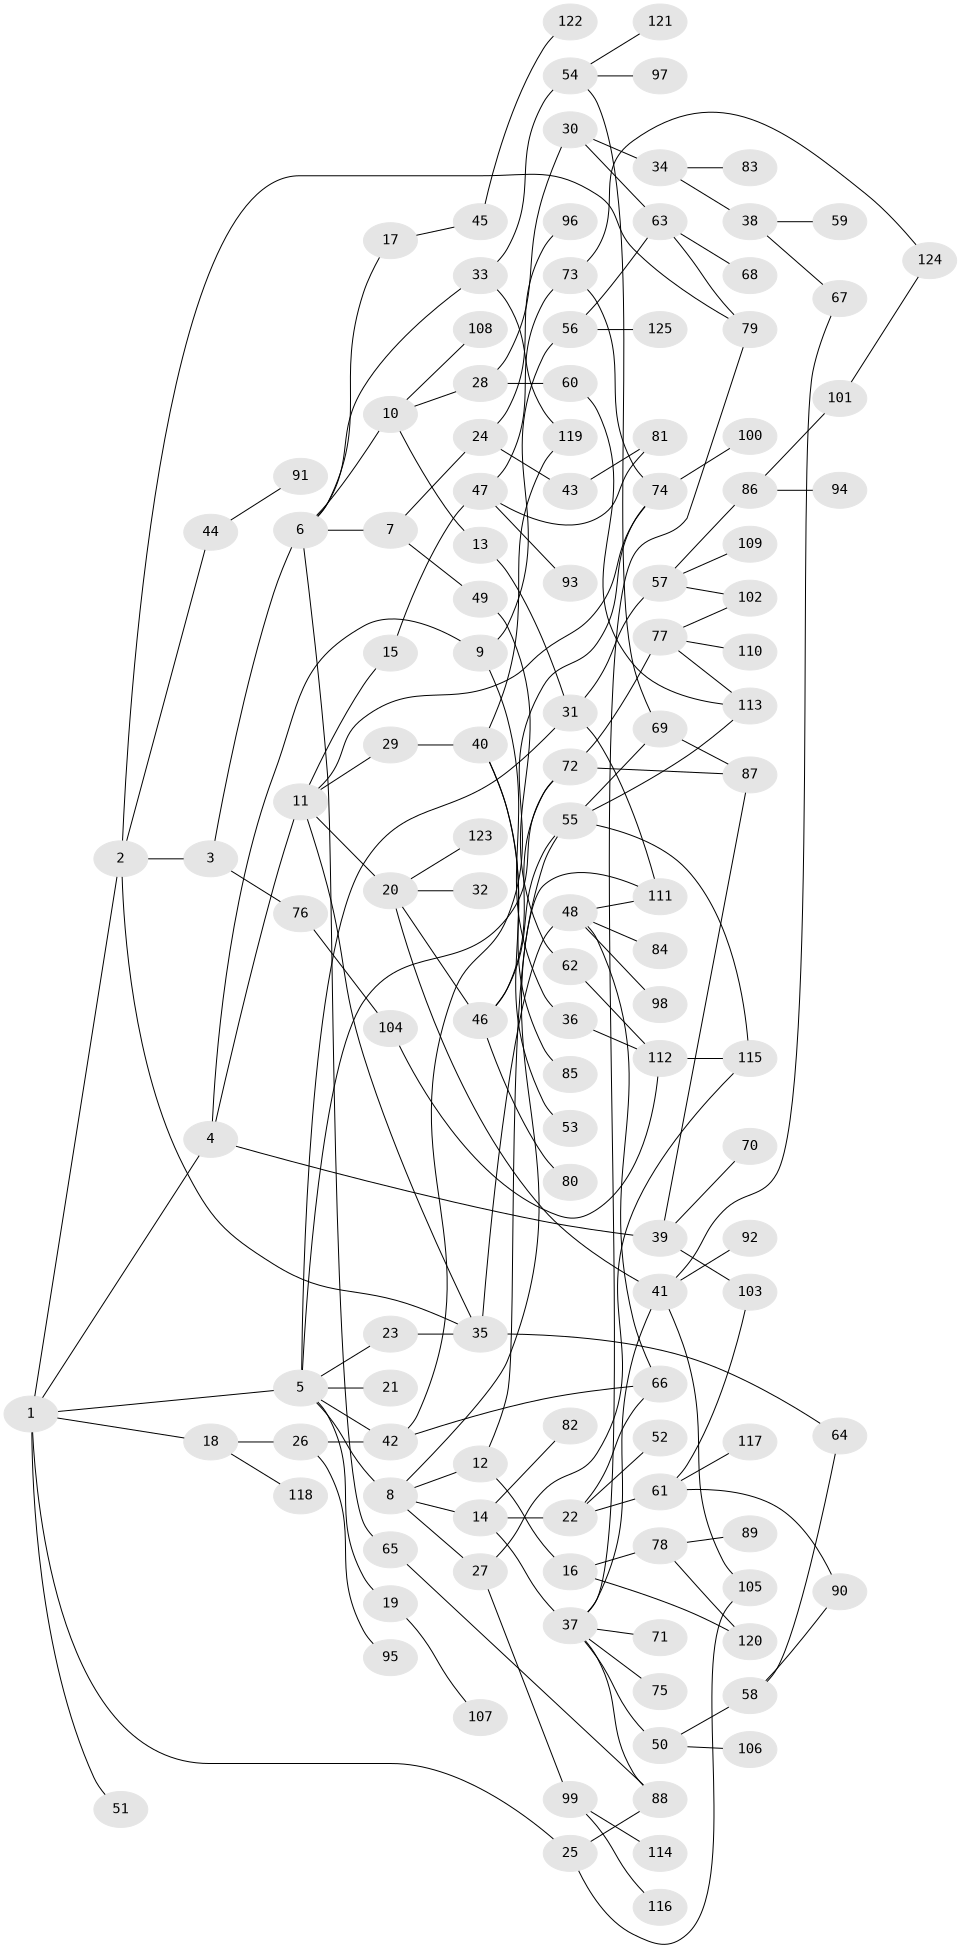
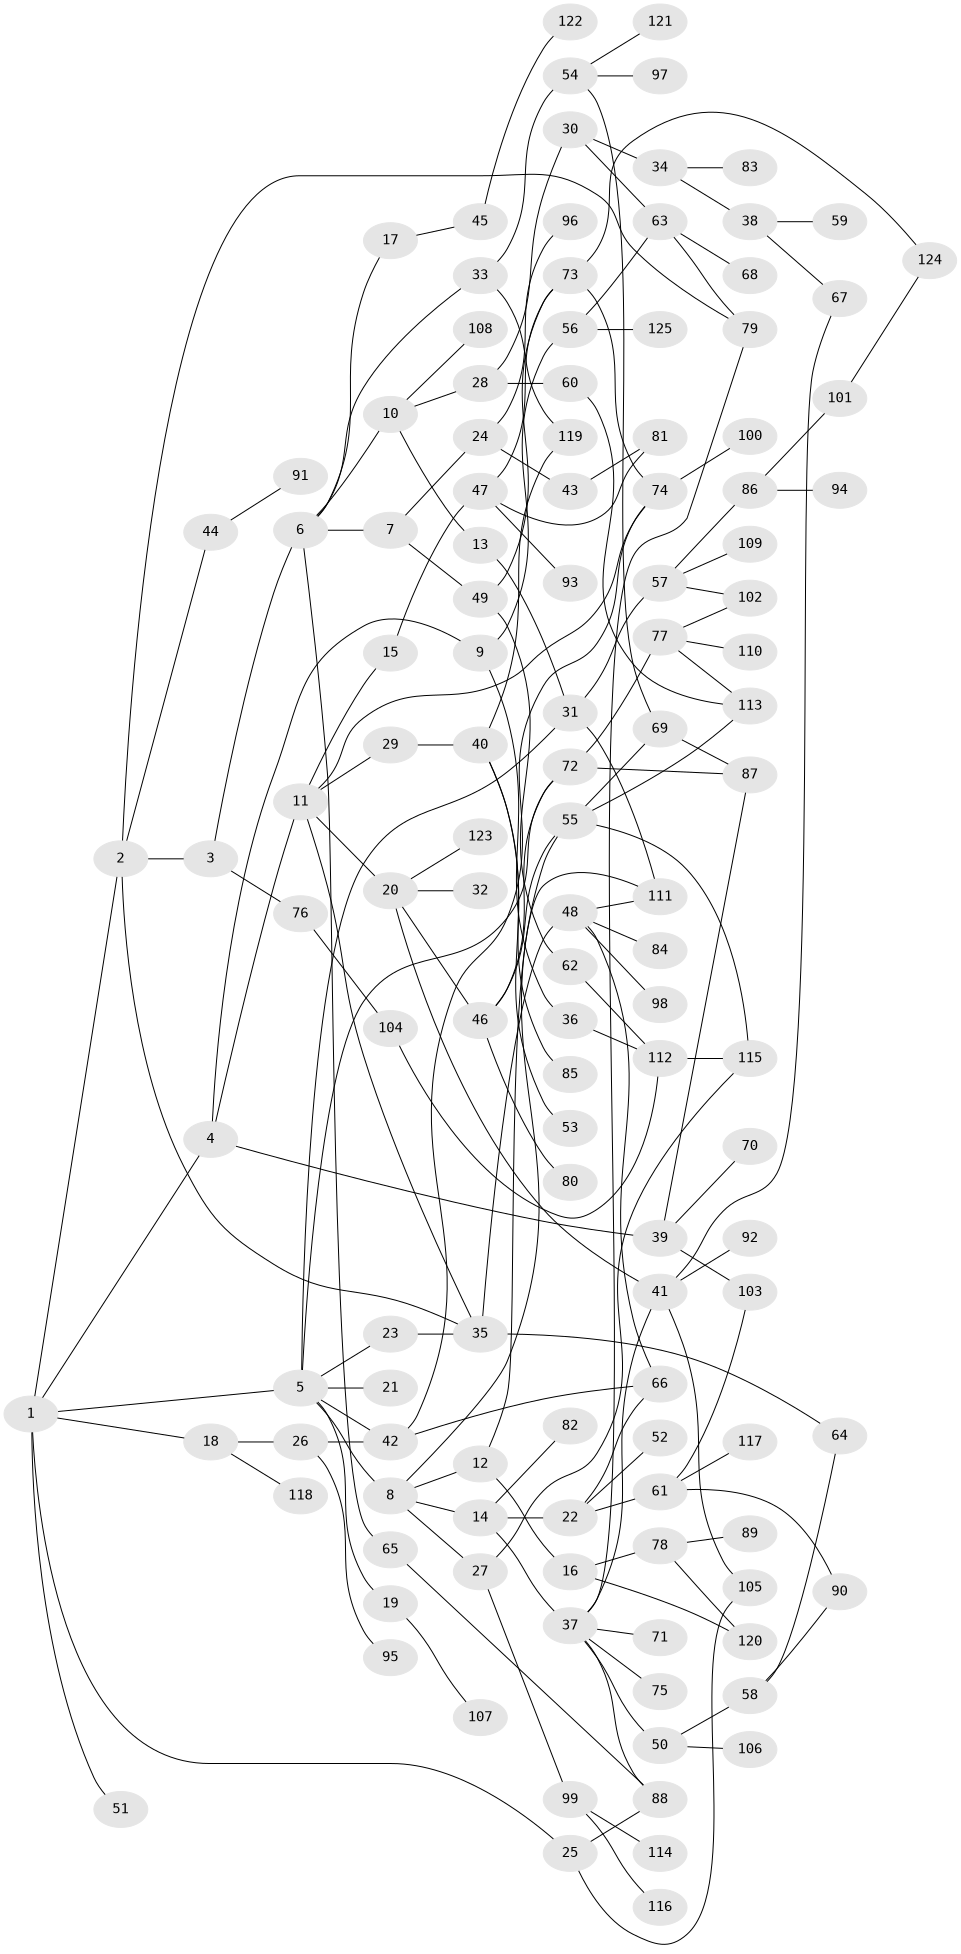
none -> (525, 437)
